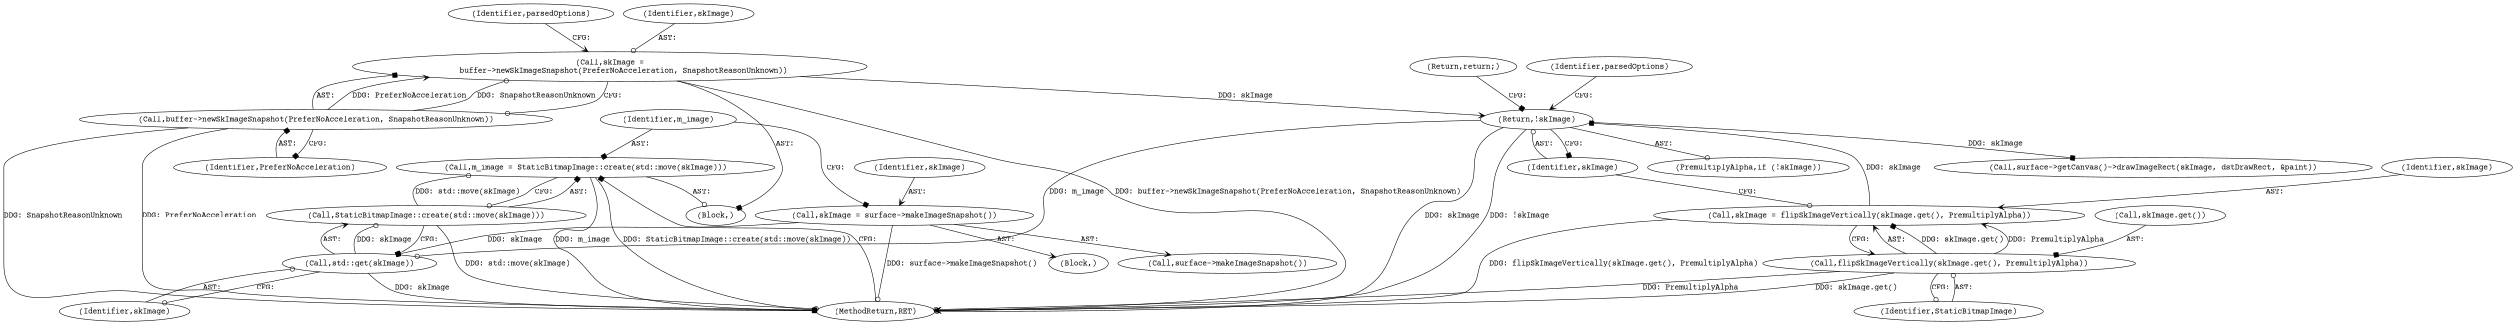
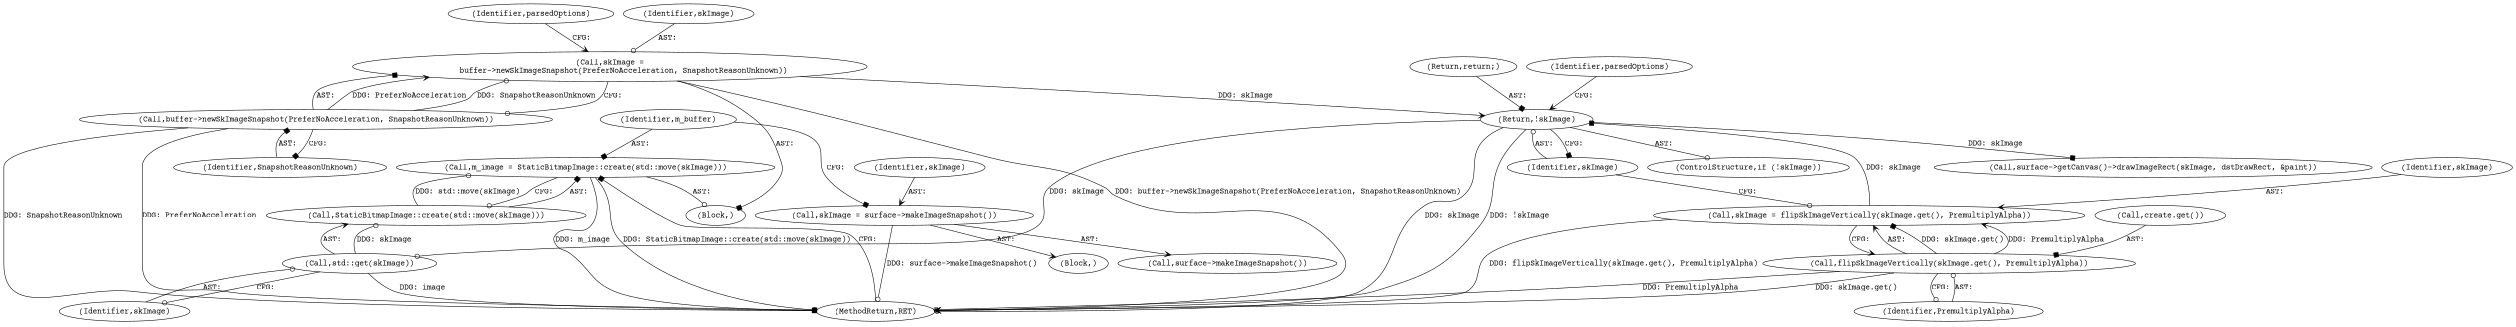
(1520, 96) -> (1520, 96)
(668, 120) -> (668, 120)
(280, 167) -> (280, 167)
(1748, 167) -> (1748, 167)
(1077, 191) -> (1077, 191)
(2160, 215) -> (2160, 215)
(599, 227) -> none
(416, 242) -> none
(422, 287) -> (422, 287)
(610, 297) -> none
(1949, 311) -> (1949, 311)
